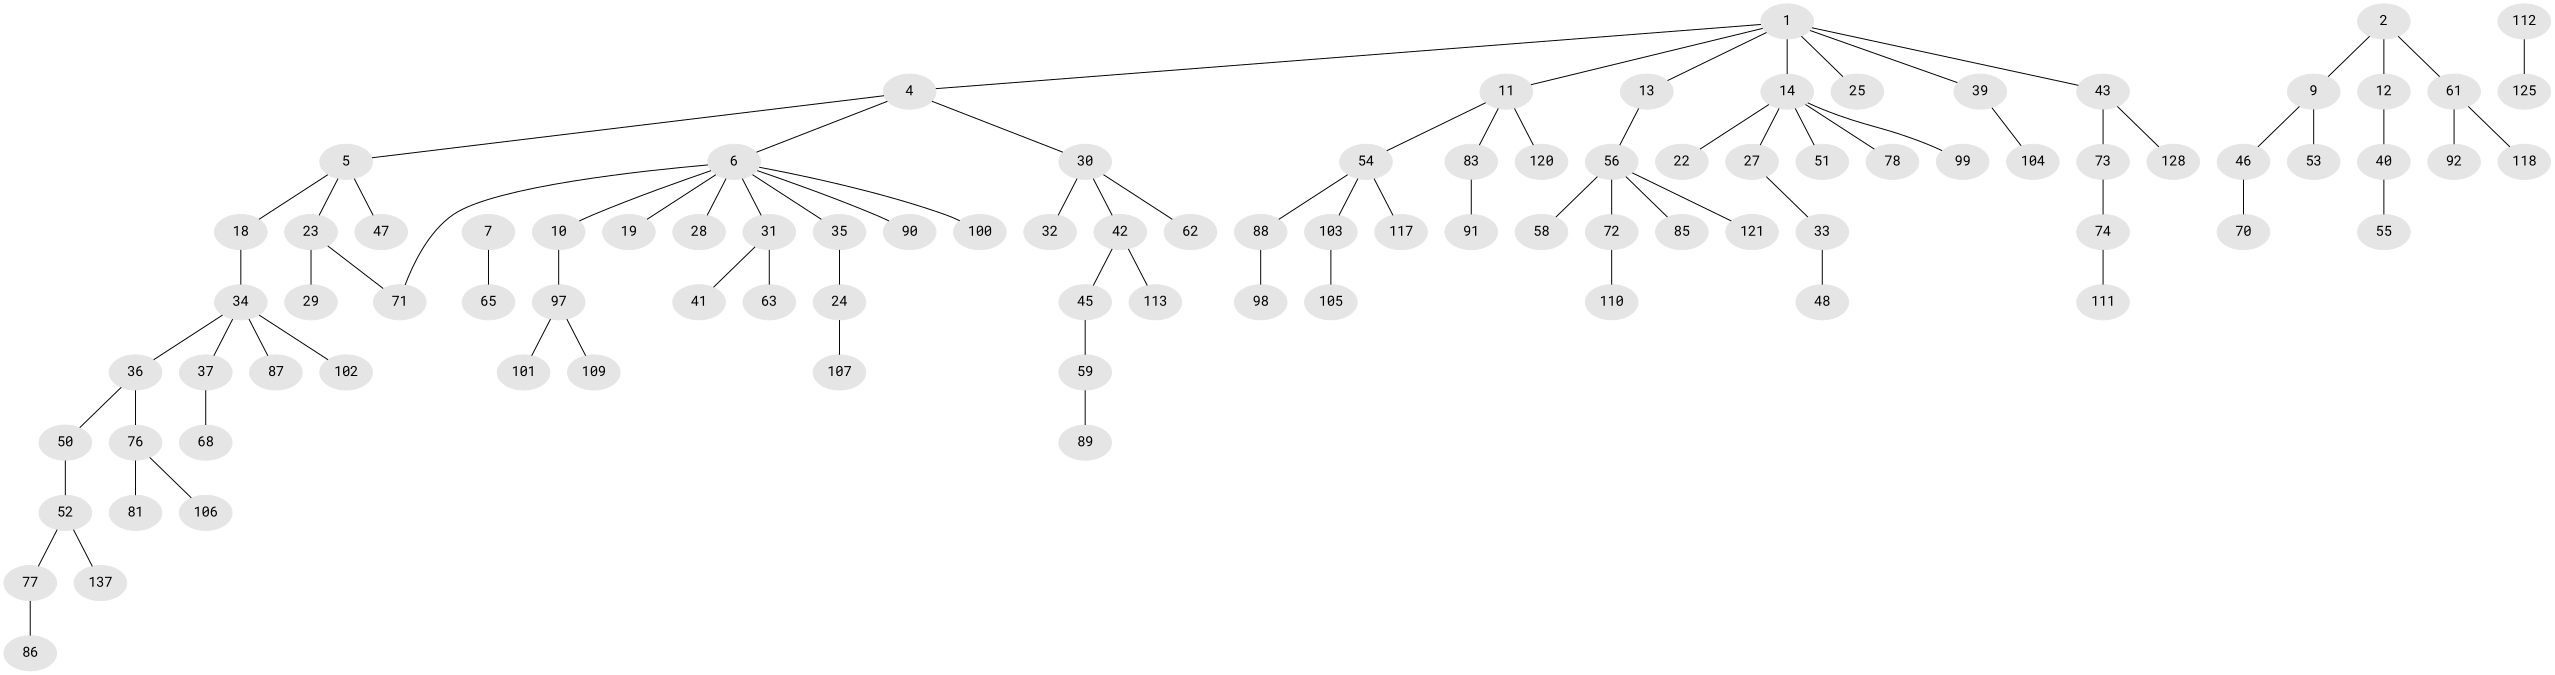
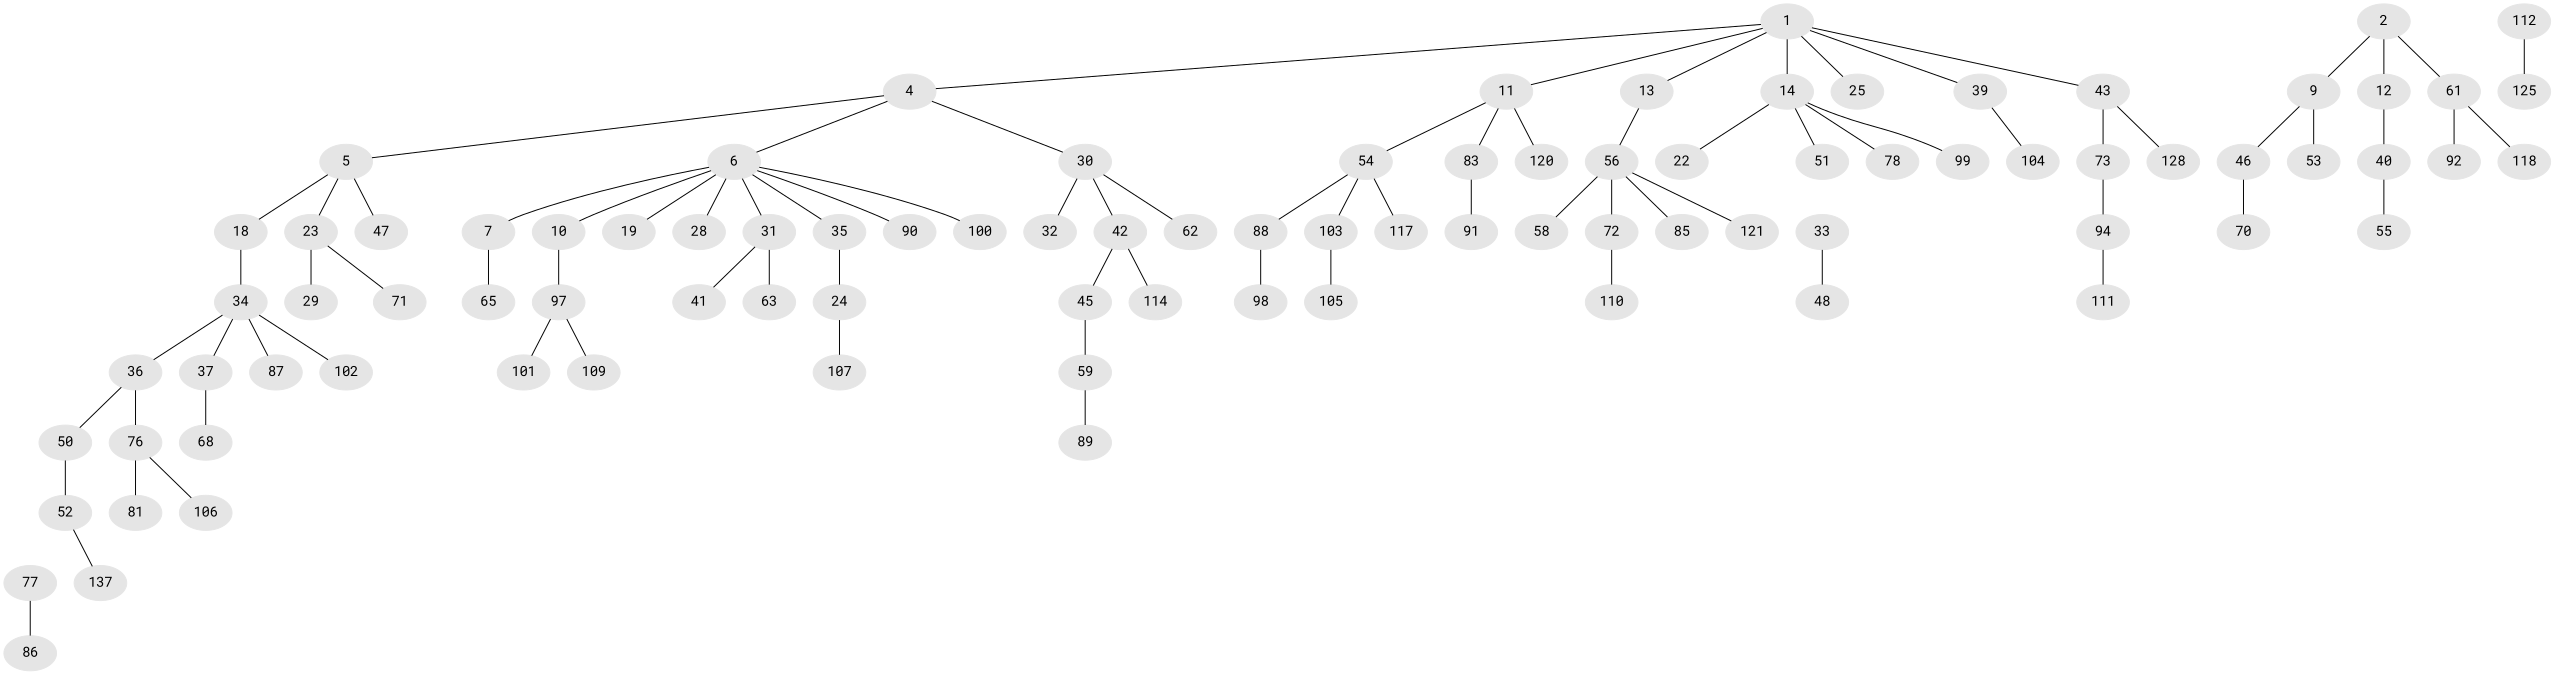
(1752, 162) -> none
(536, 188) -> (608, 190)
(2103, 232) -> (2103, 232)
(1155, 302) -> (1155, 302)
(48, 548) -> none
